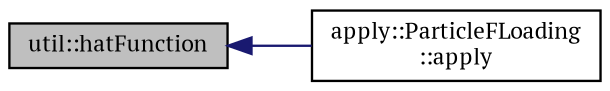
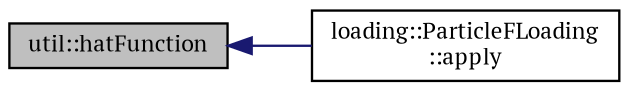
(456, 46) -> (466, 46)
